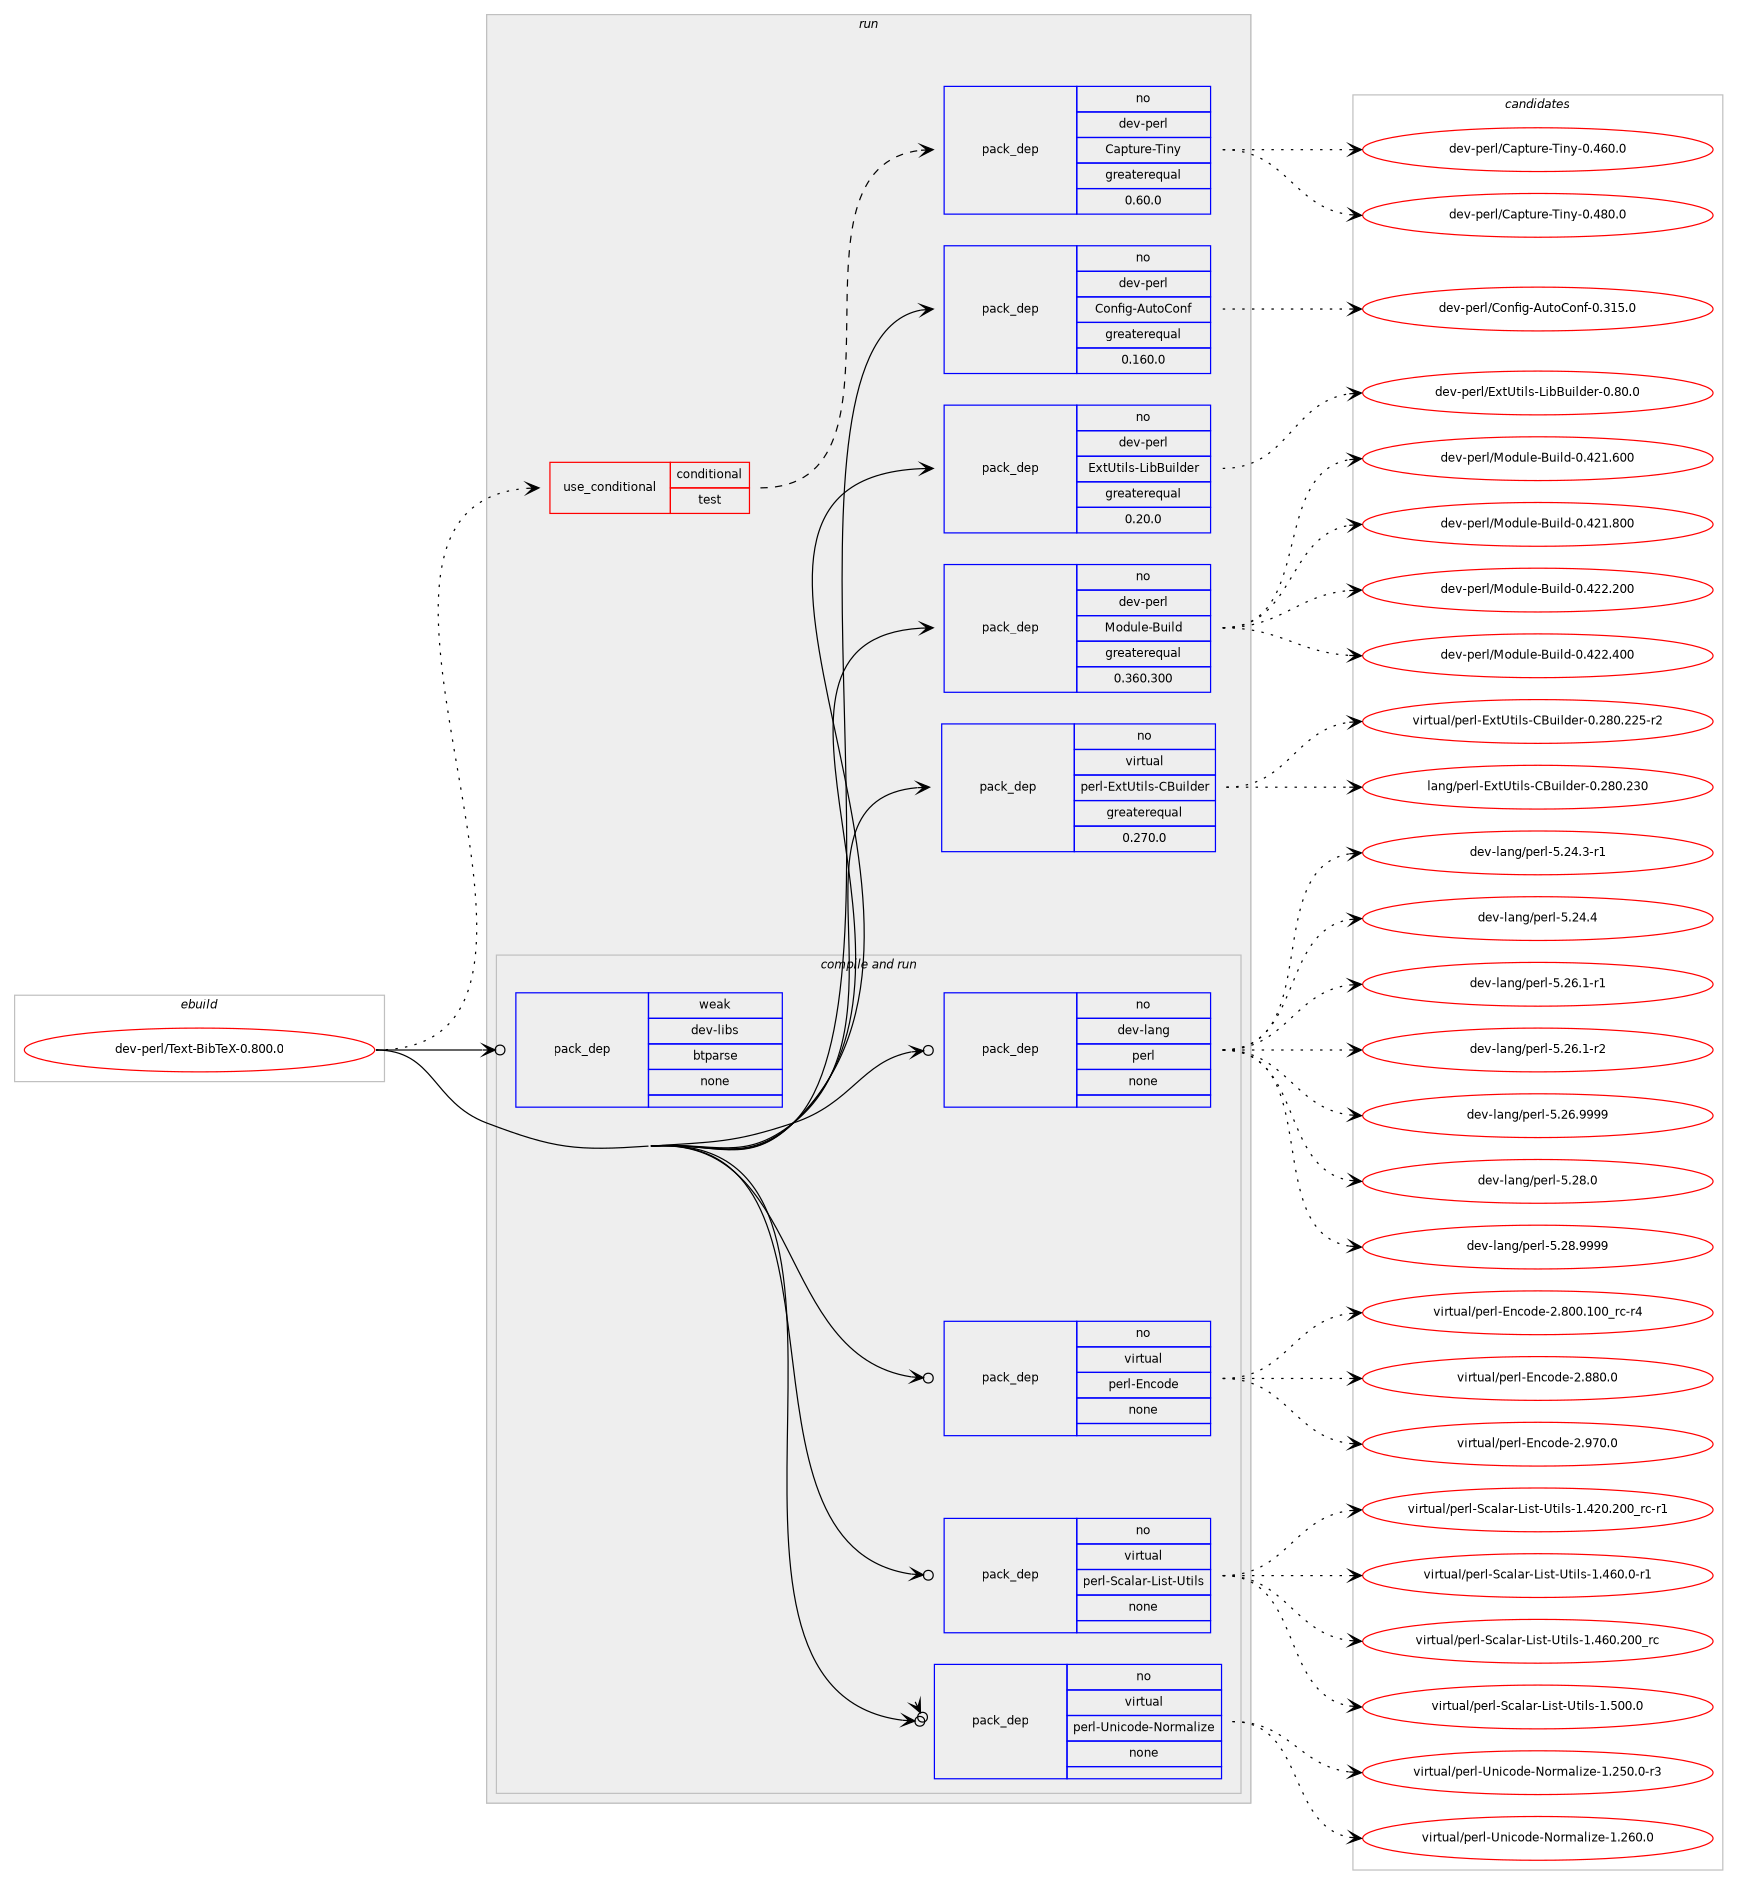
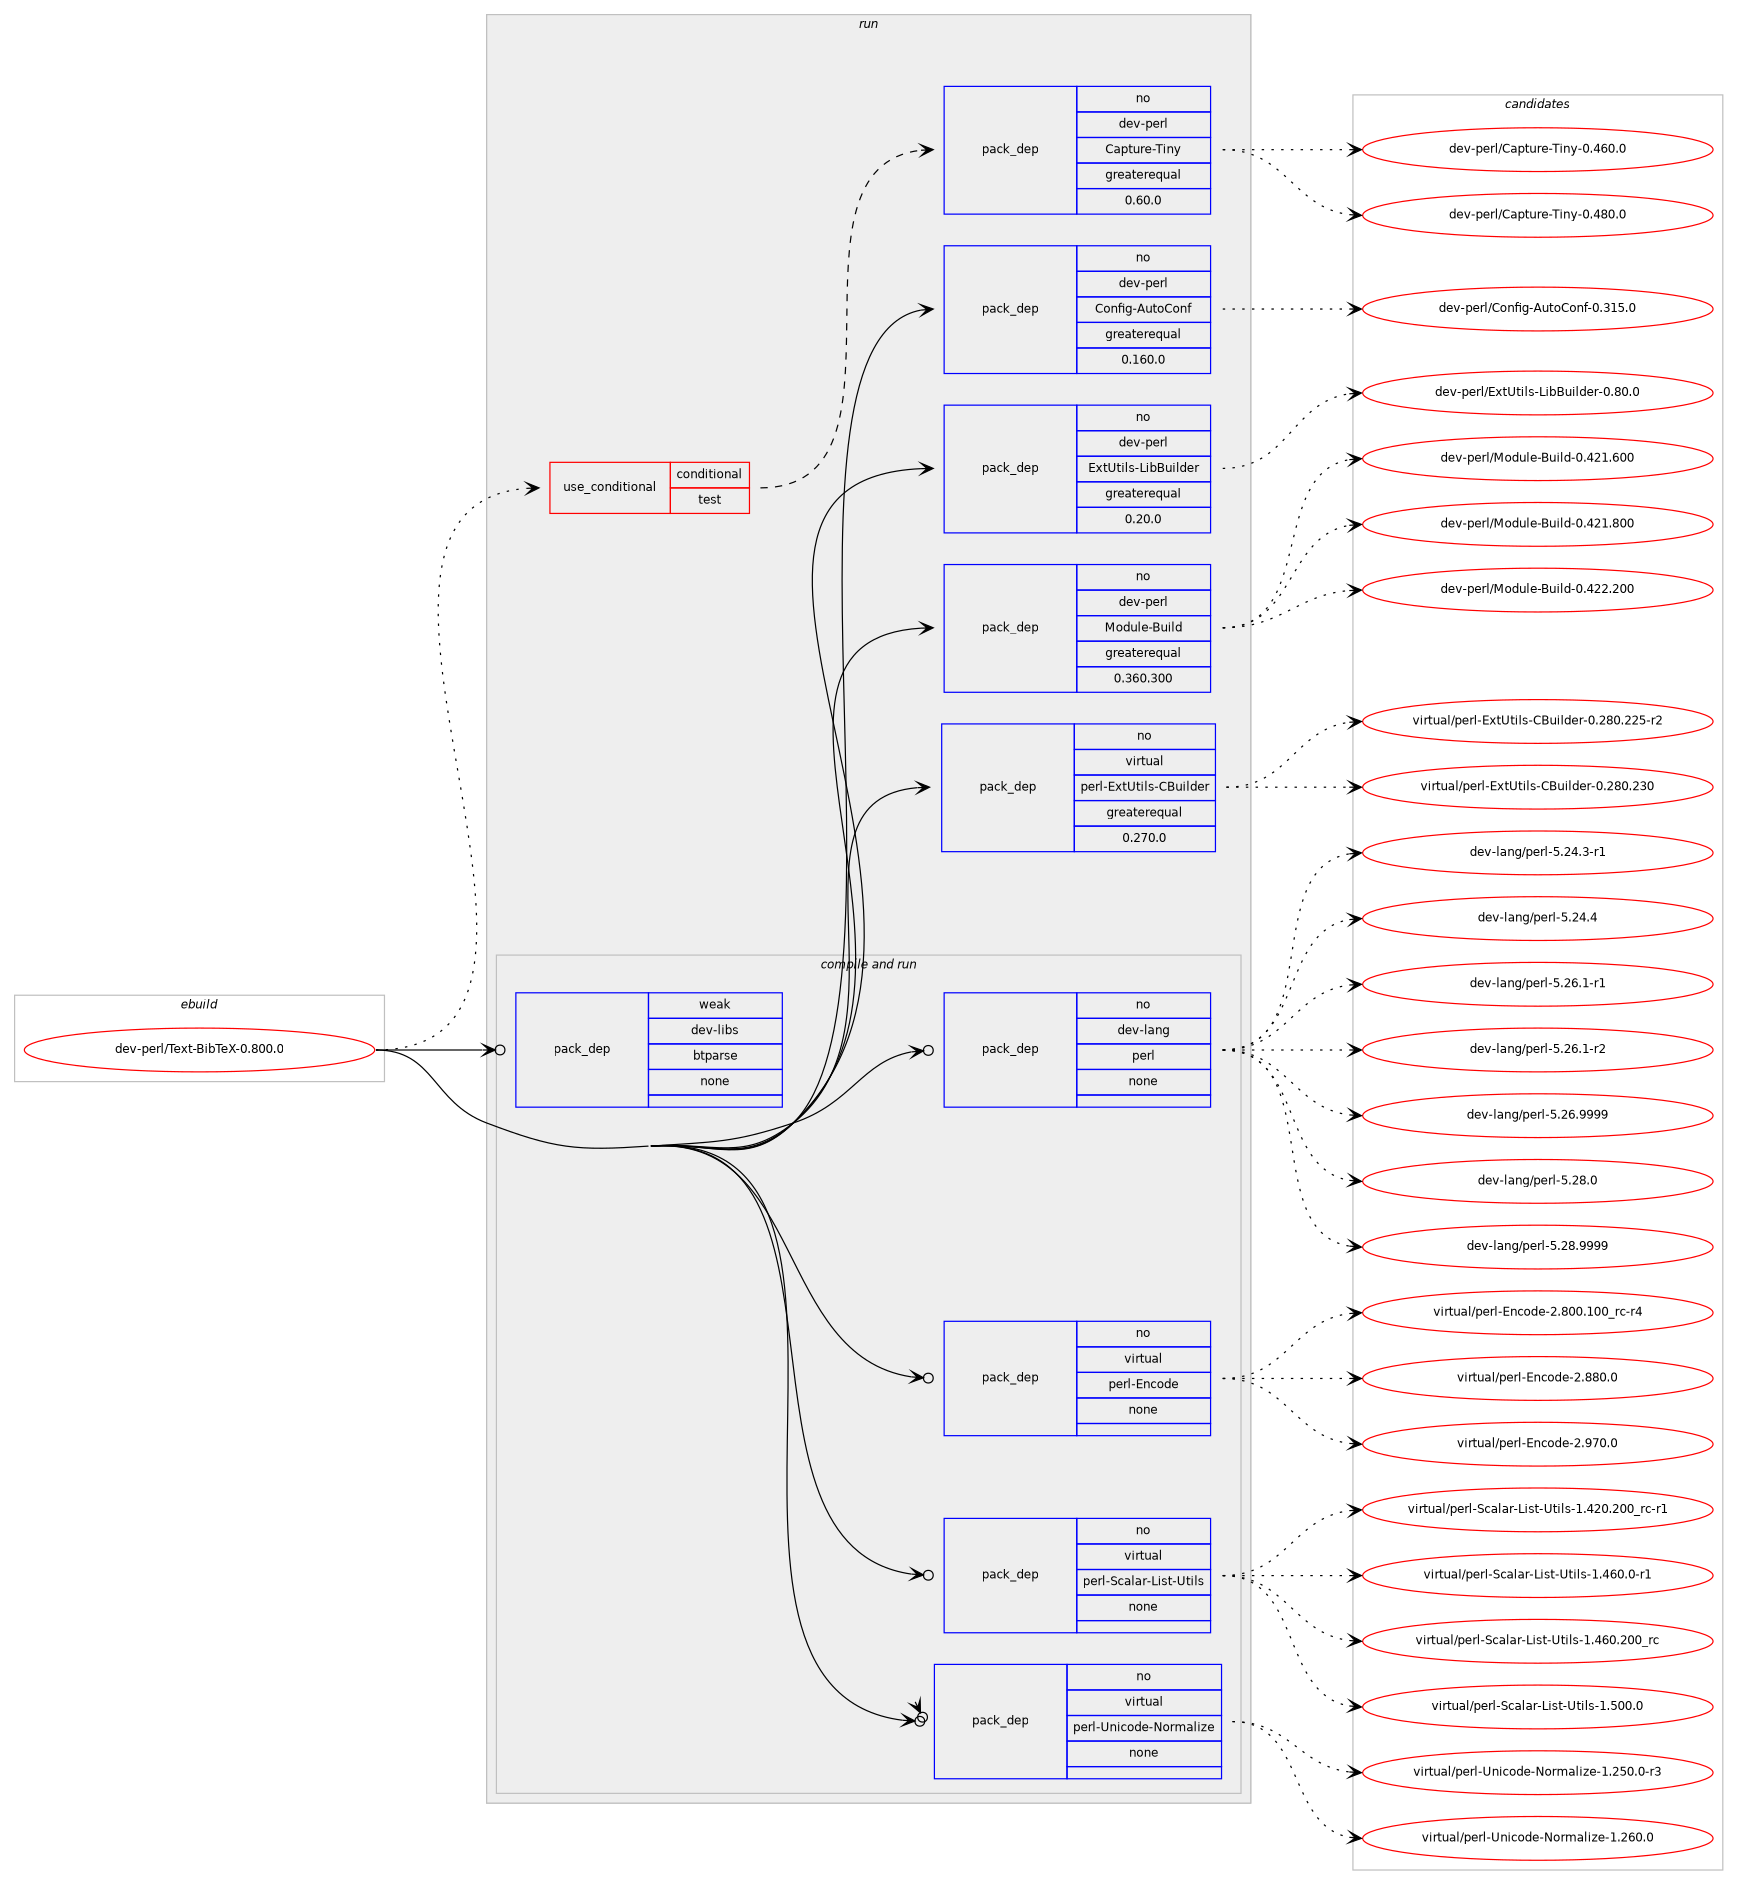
(1538, 656) -> none
(1538, 787) -> (1538, 787)
